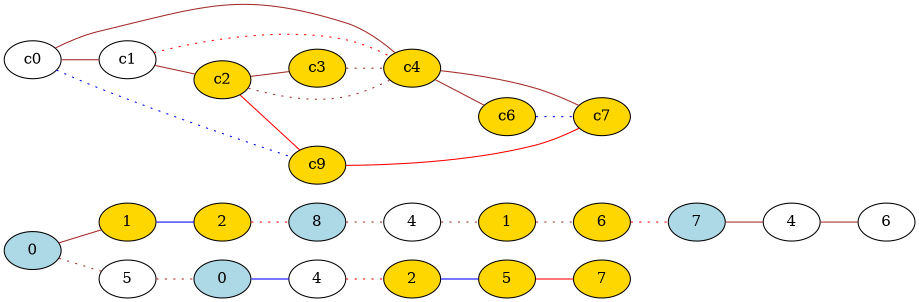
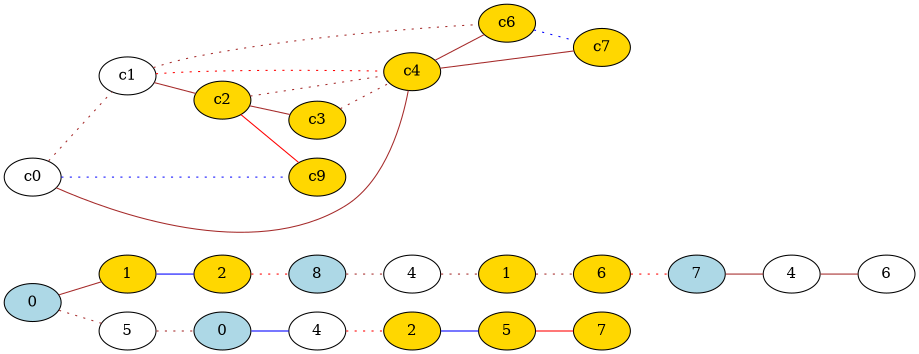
none -> (315, 38)
(80, 60) -> (80, 126)
(465, 158) -> none
